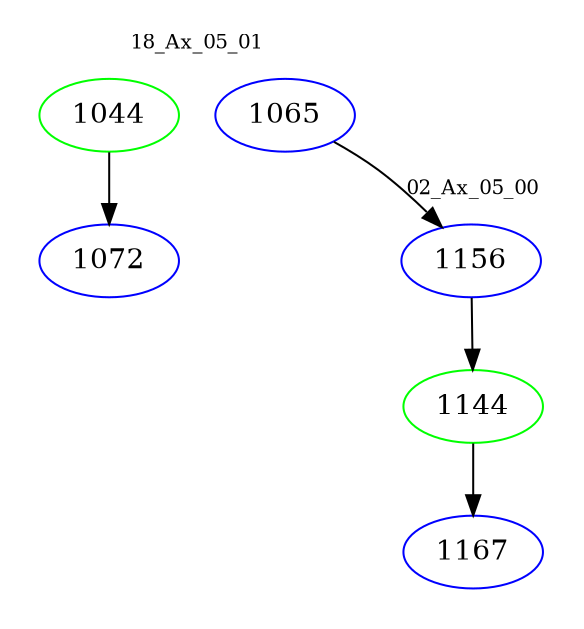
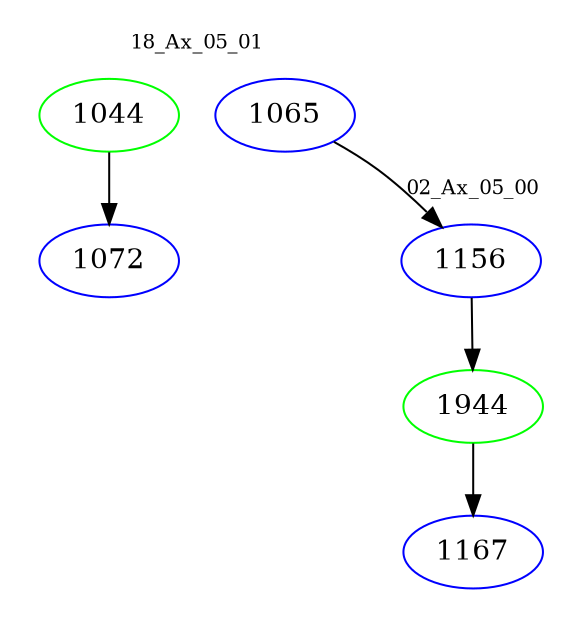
(473, 406) -> (473, 406)
